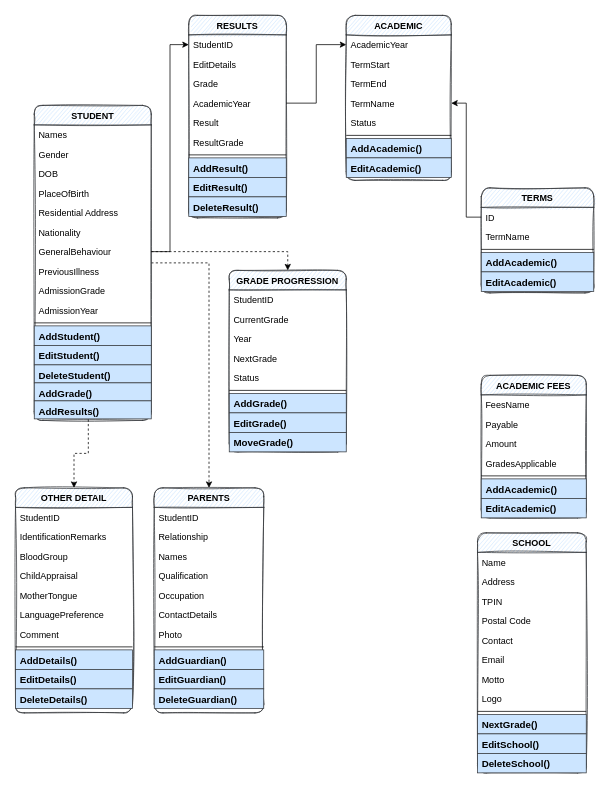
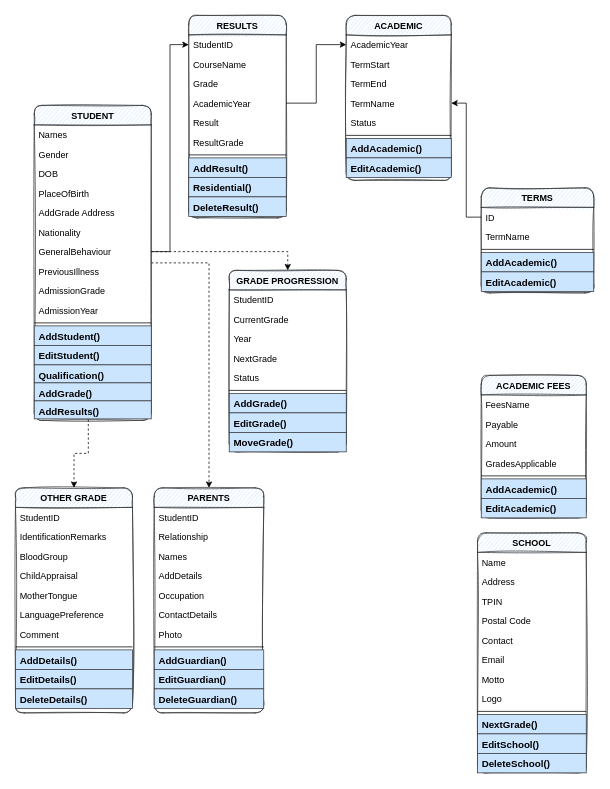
(217, 65) -> (218, 65)
(223, 188) -> (224, 188)
(81, 213) -> (77, 213)
(78, 376) -> (74, 376)
(74, 498) -> (74, 498)
(186, 576) -> (181, 576)
